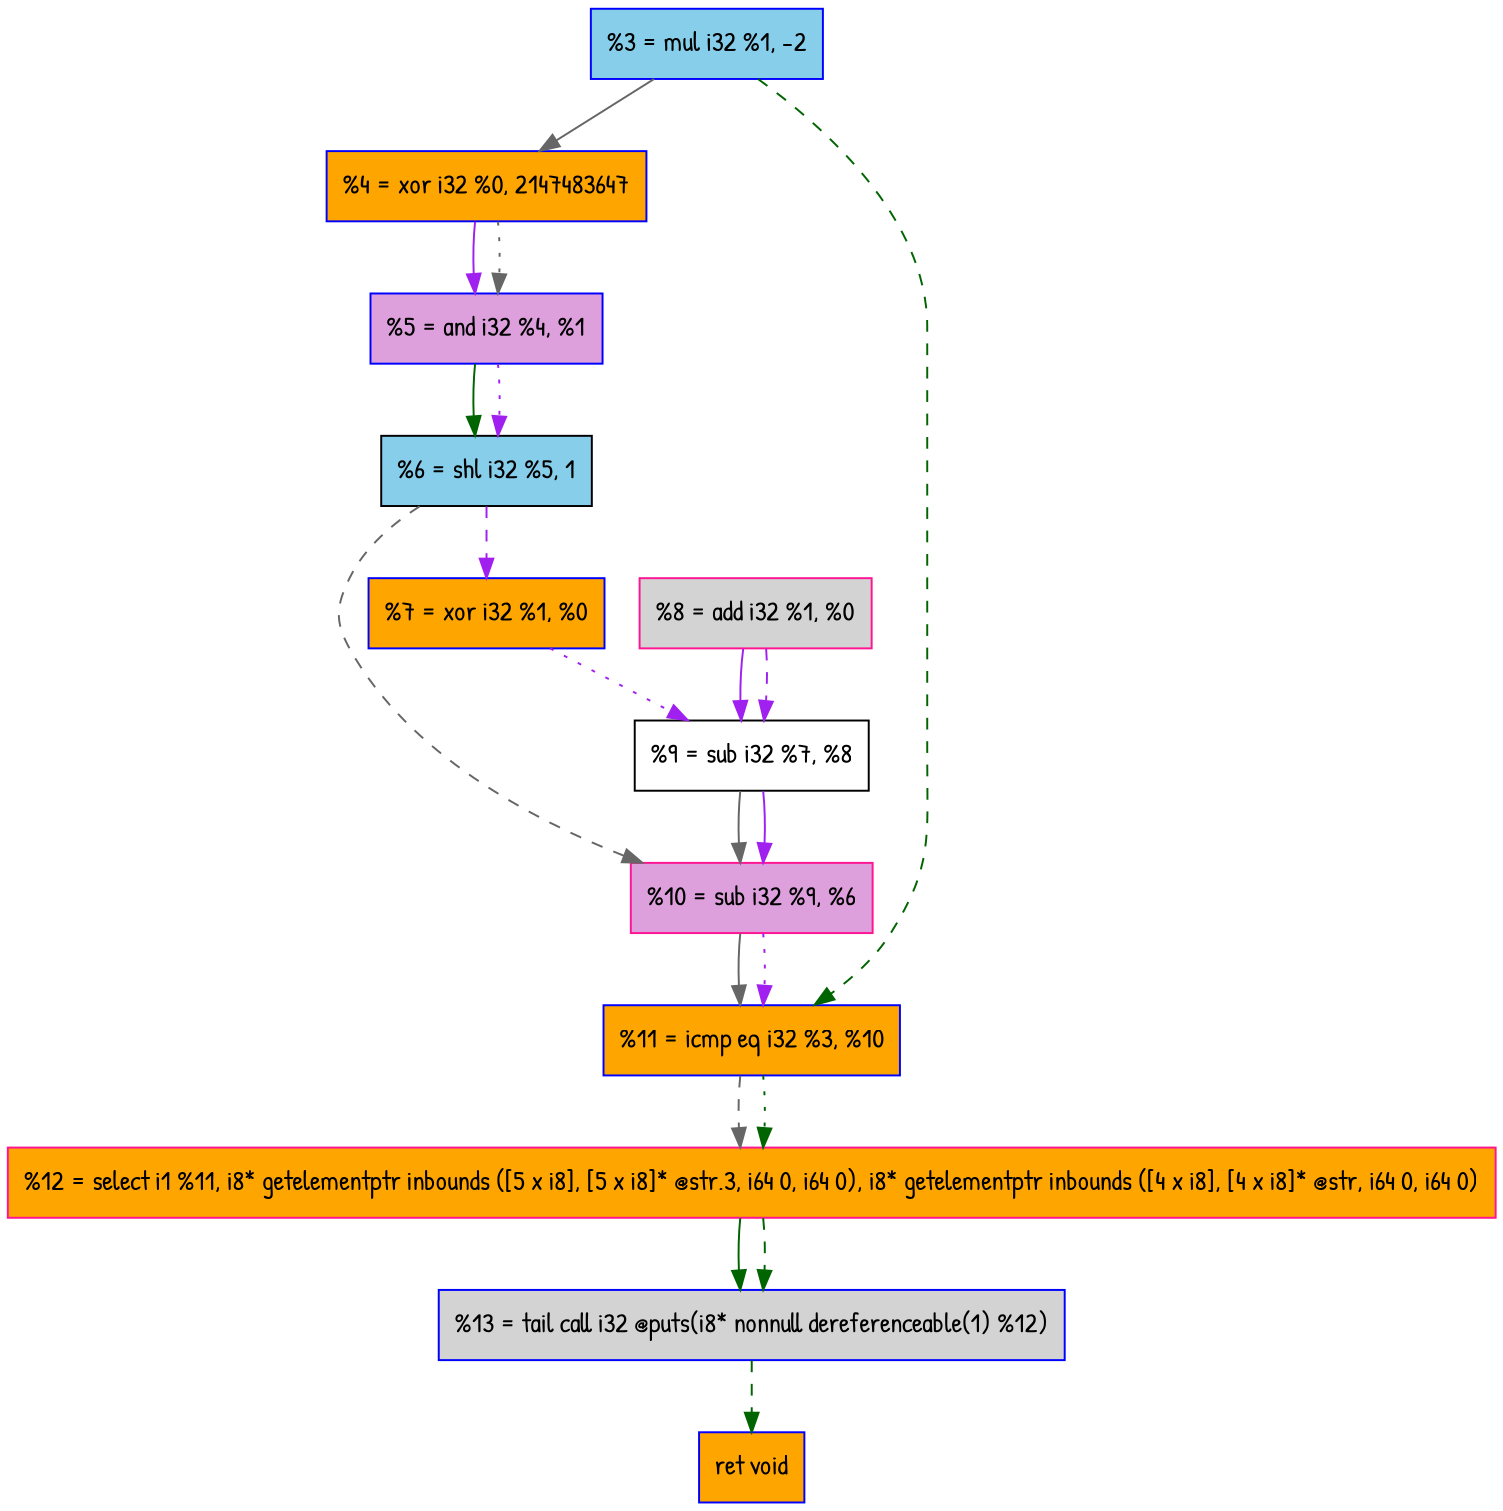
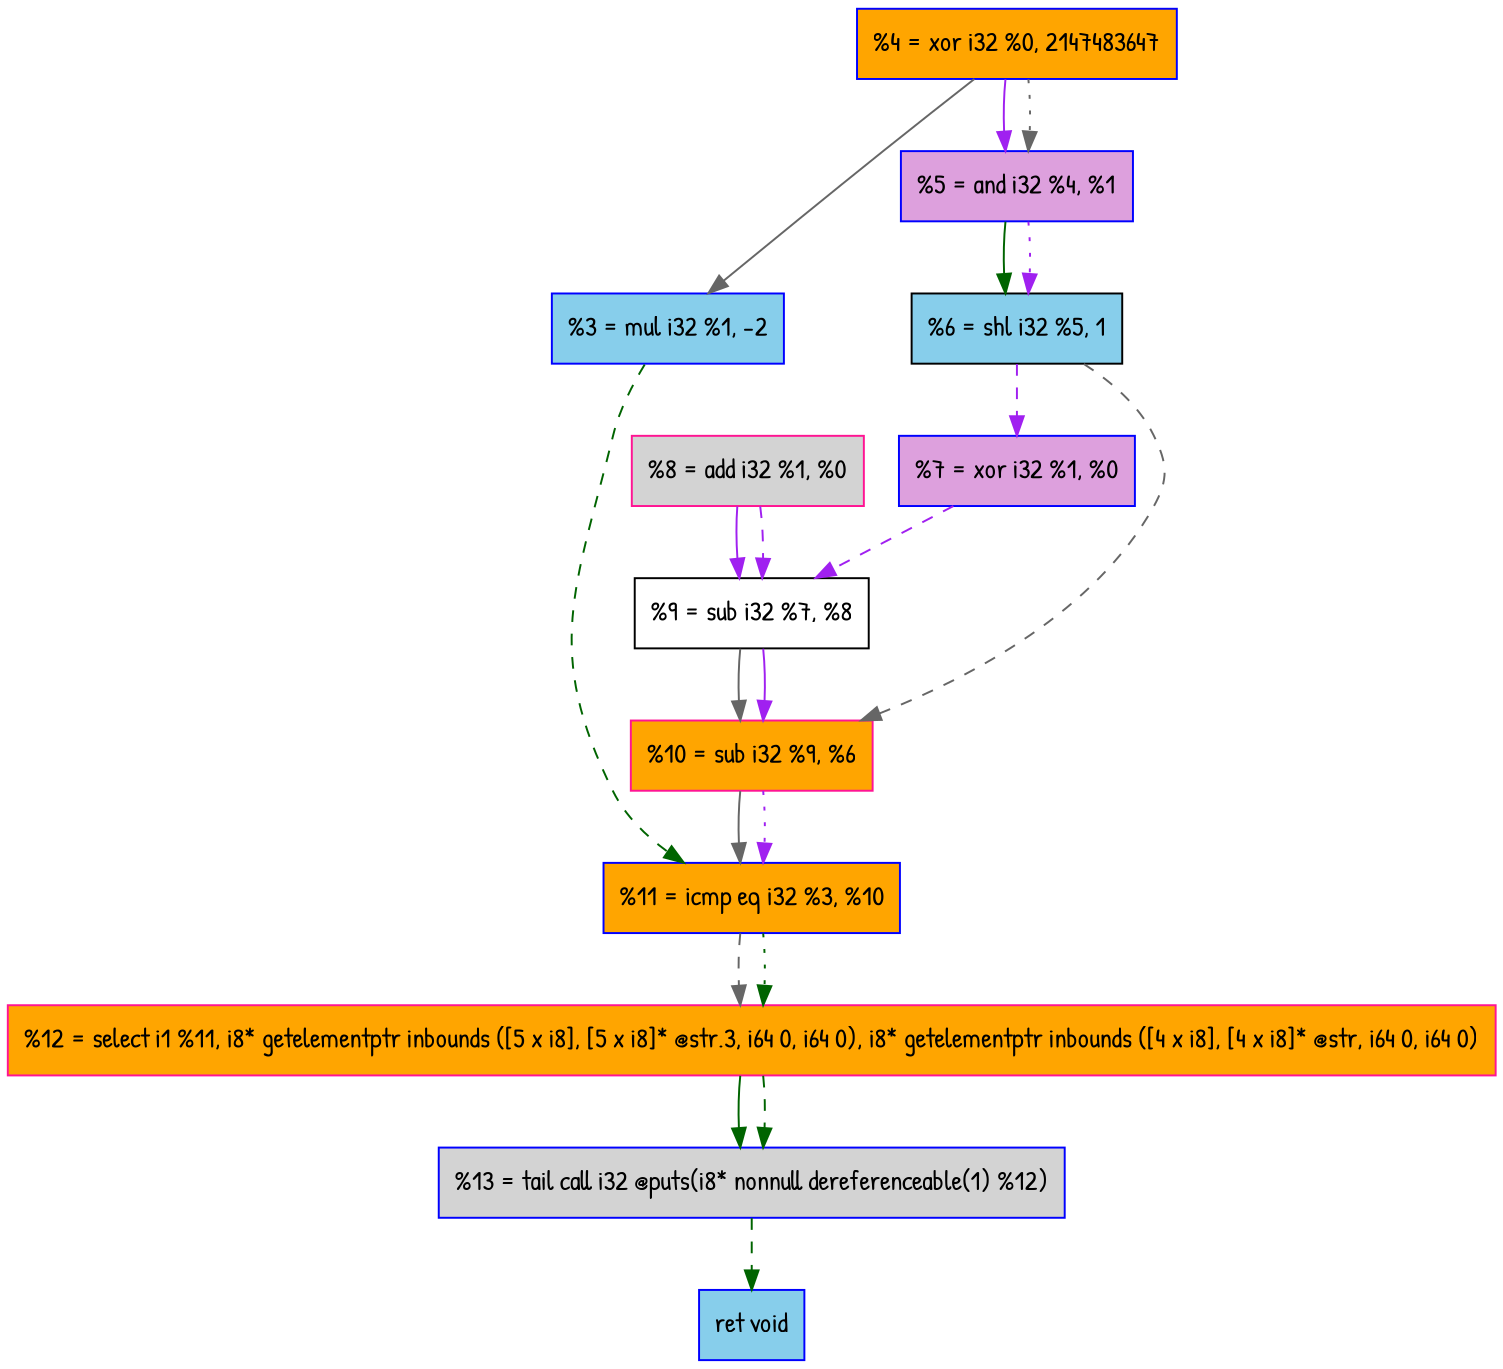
(605, 110) -> (848, 179)
(487, 613) -> (1017, 471)
(610, 680) -> (893, 537)
(752, 898) -> (752, 756)
(752, 1467) -> (752, 1325)
